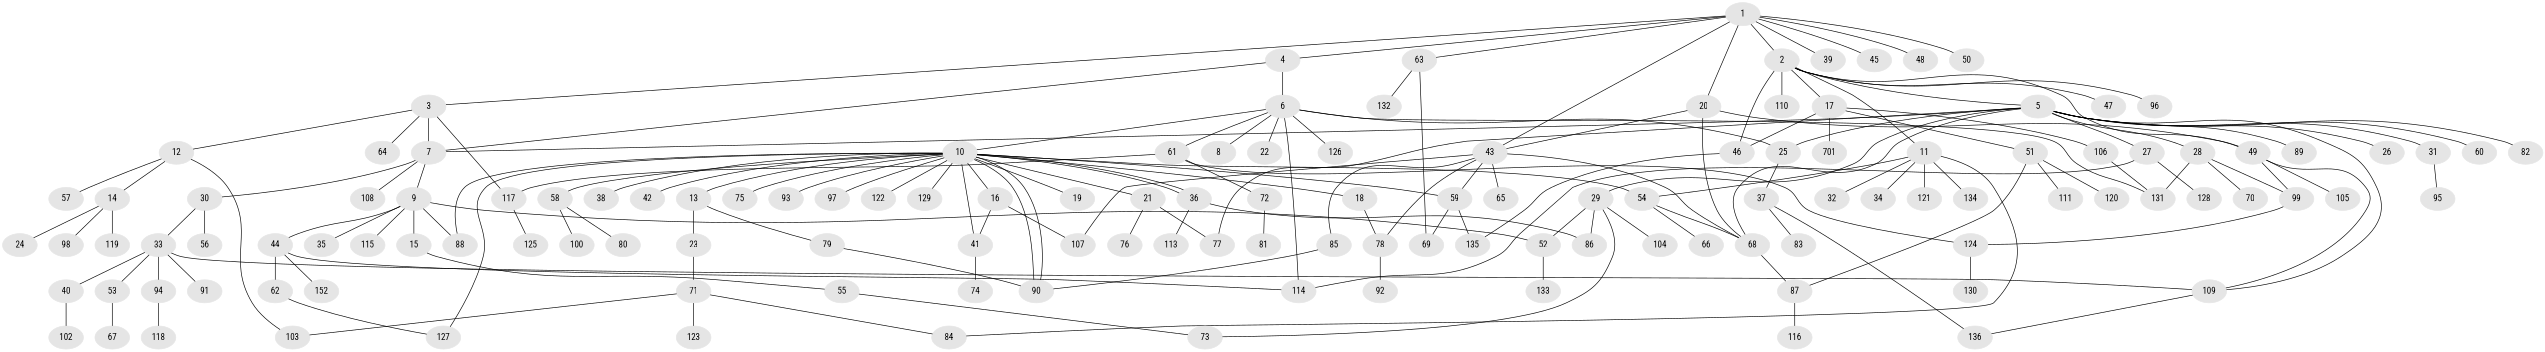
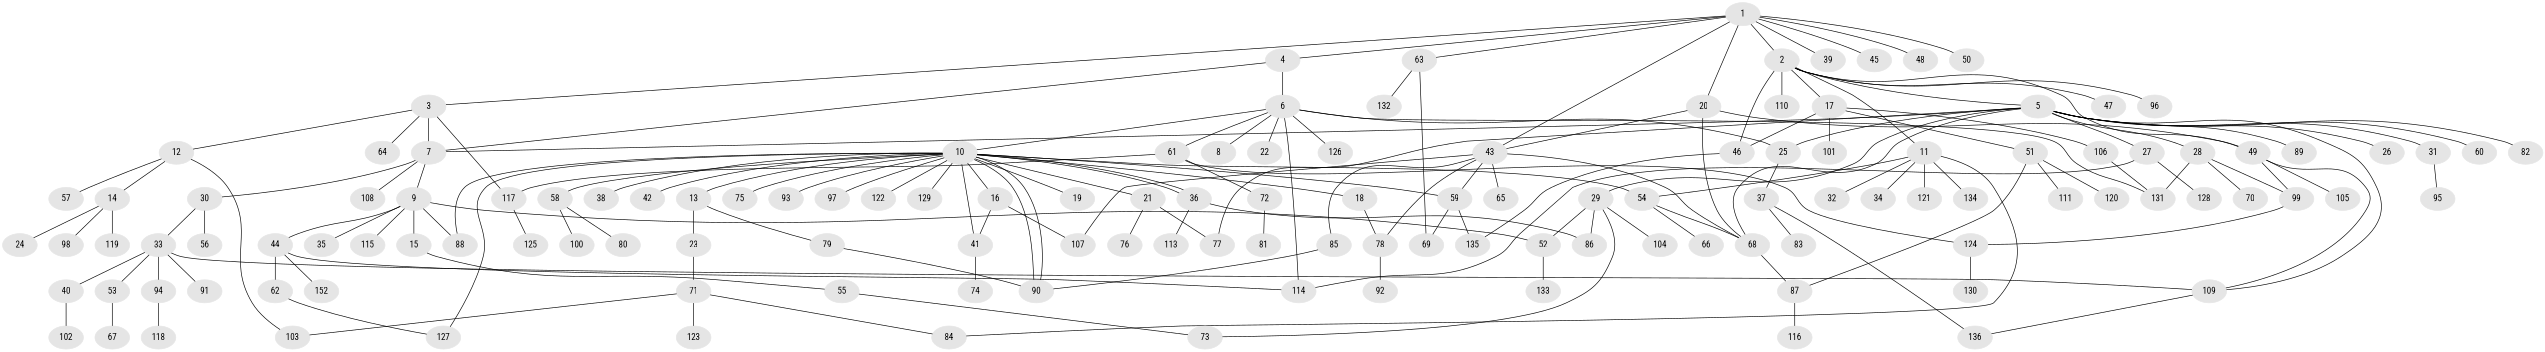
(1829, 153) -> (1829, 153)
